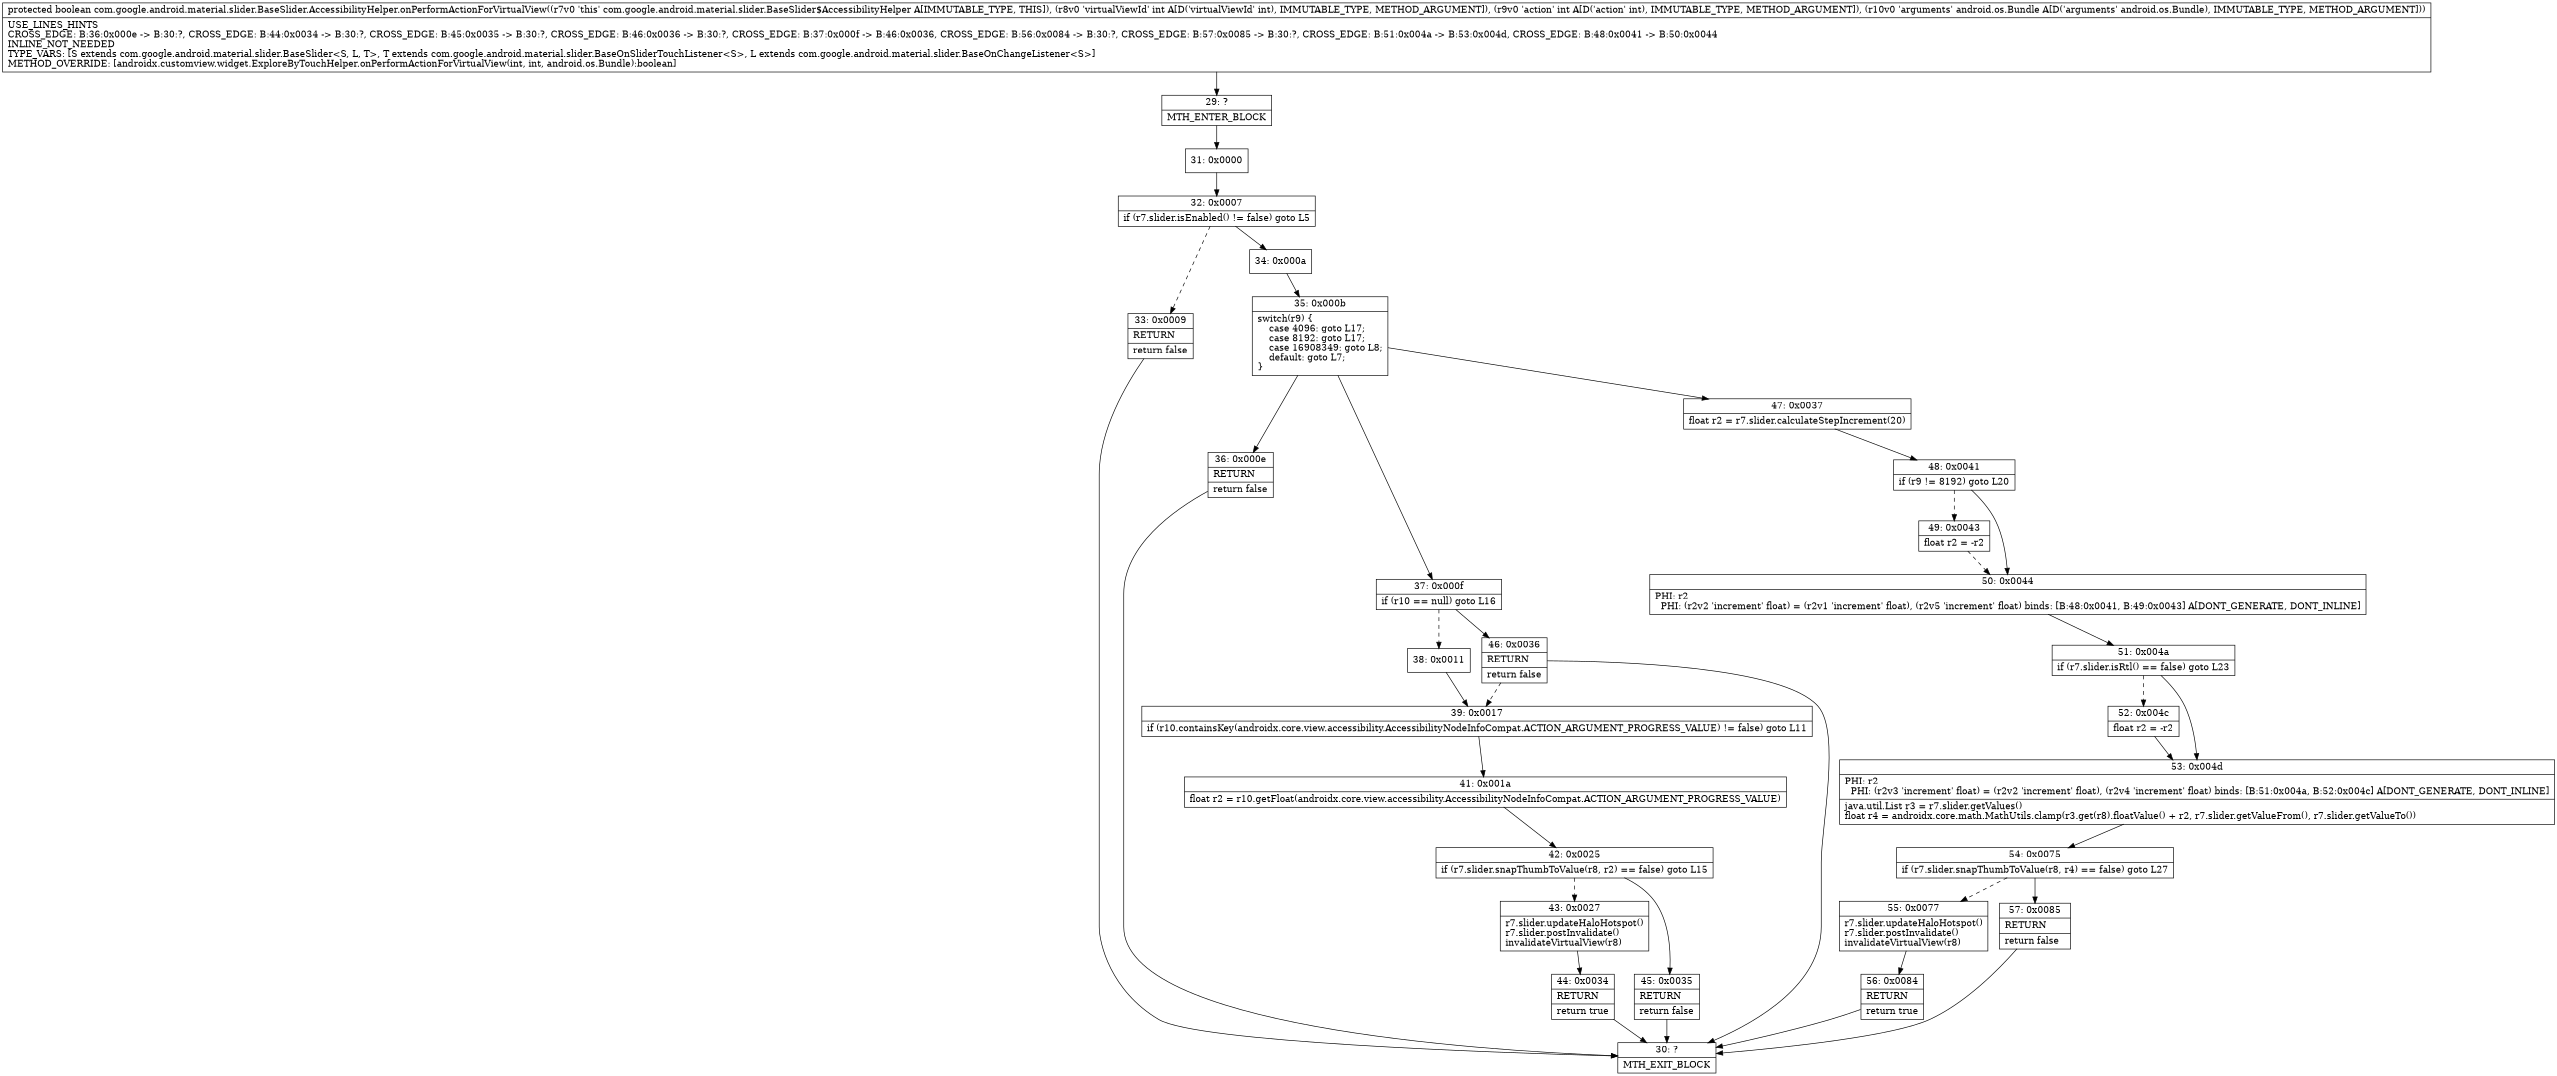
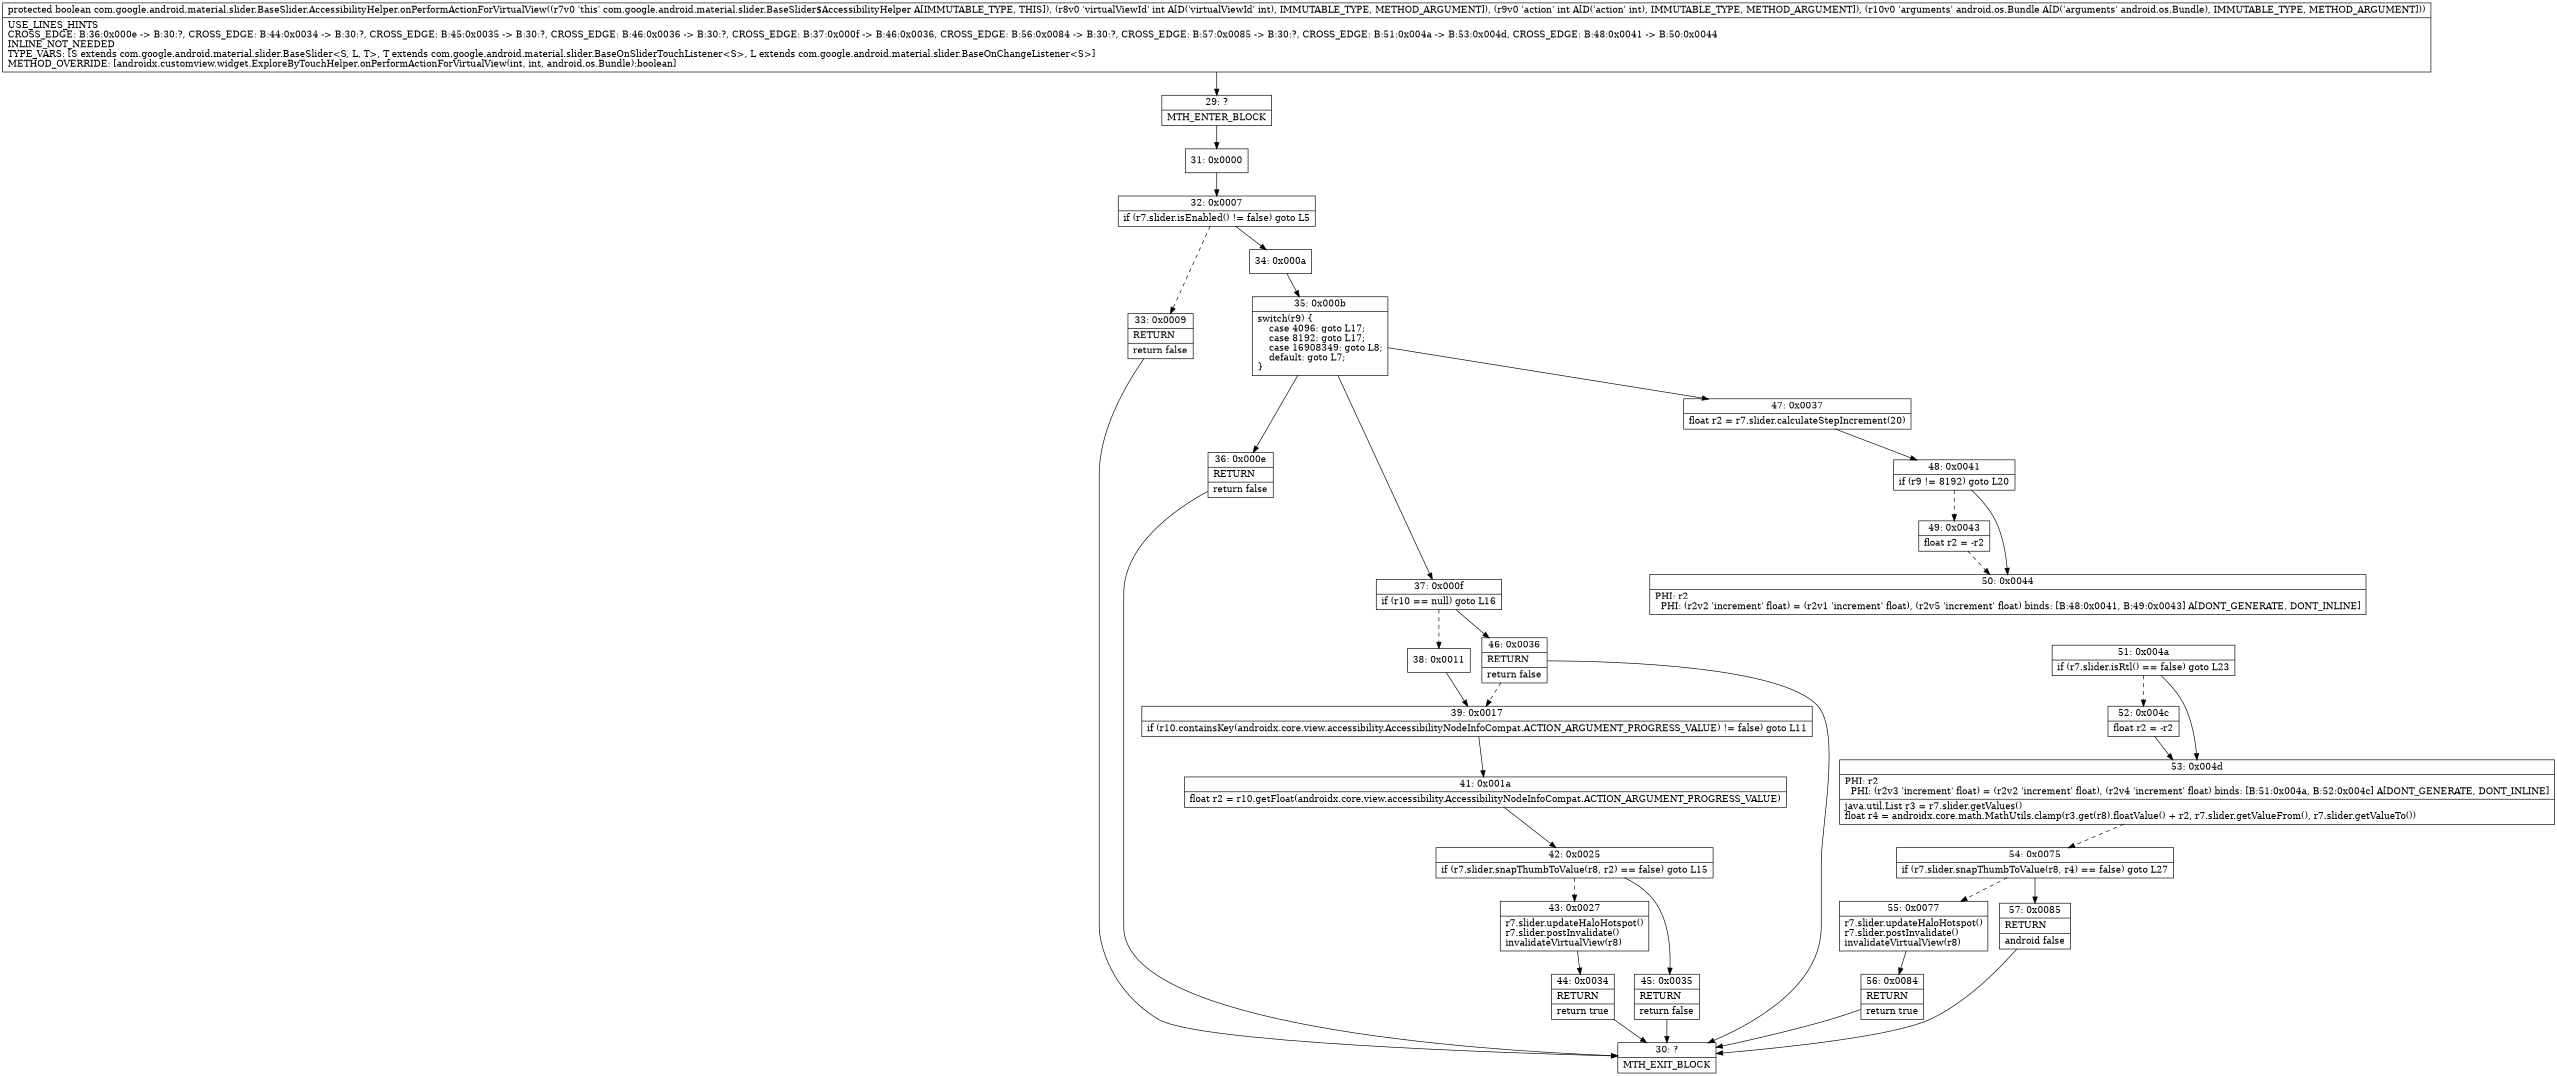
(2078, 628) -> none
(2099, 835) -> (2099, 835)
(2032, 941) -> (2035, 941)
